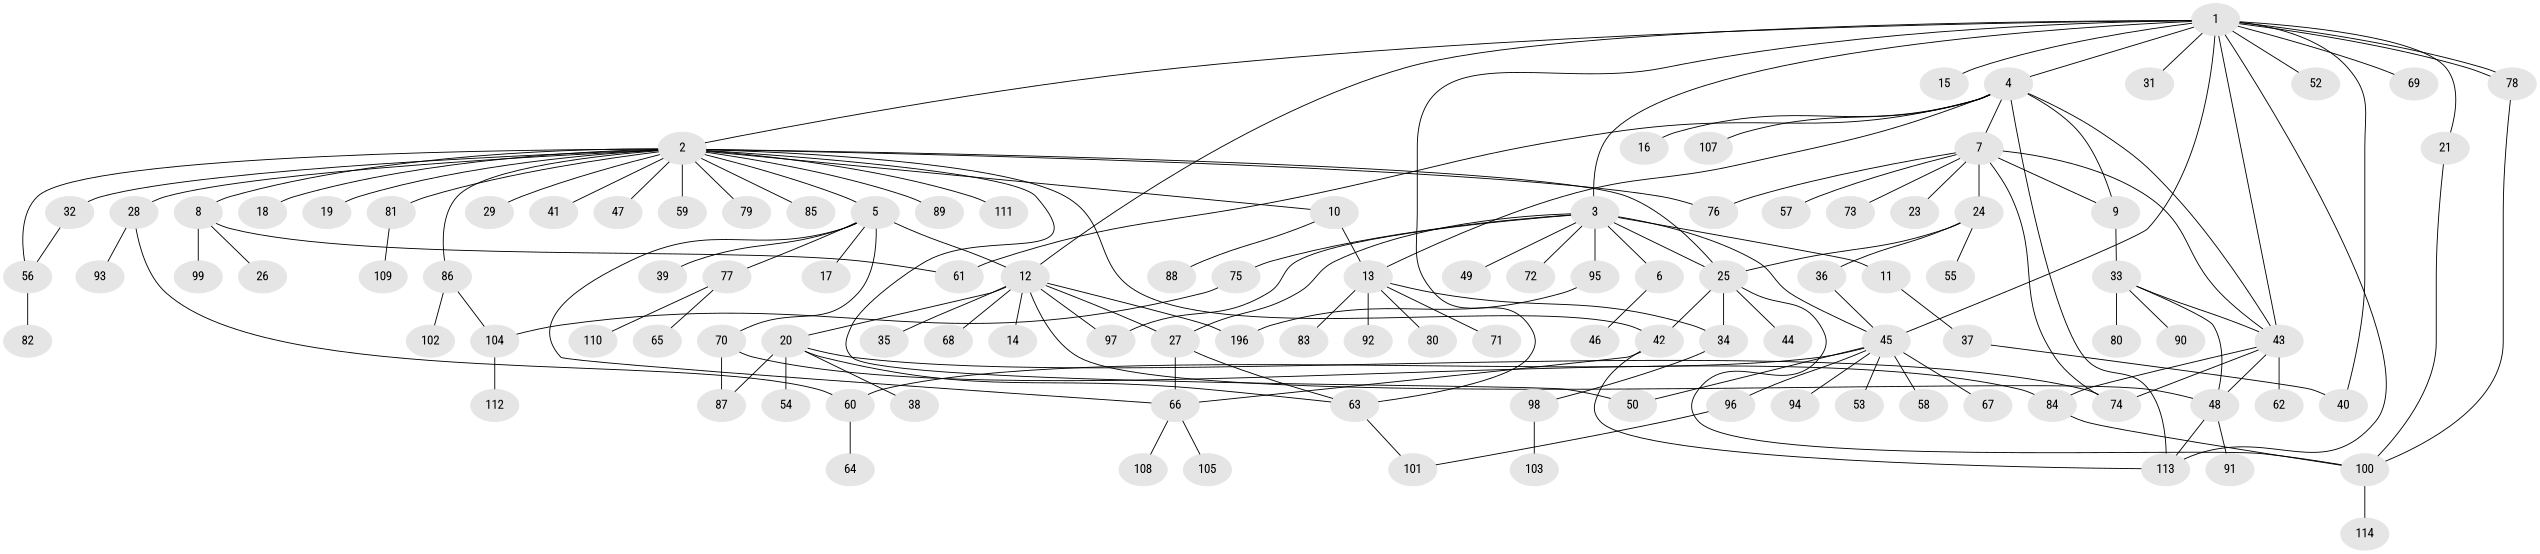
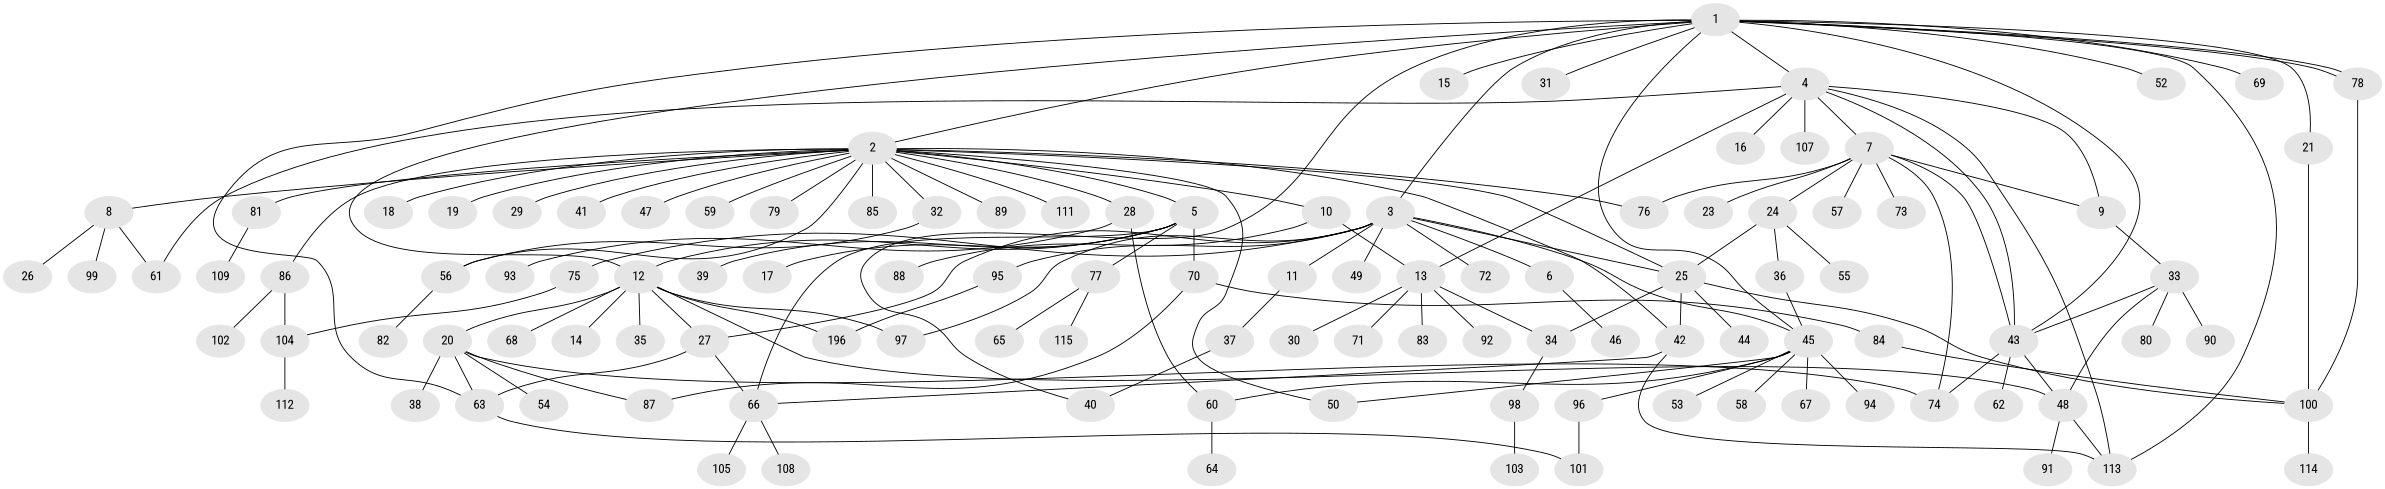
(593, 341) -> (1064, 341)
(2149, 373) -> none
